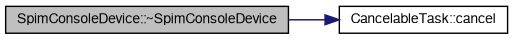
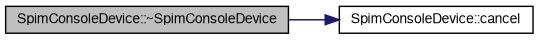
(423, 20) -> (436, 20)
